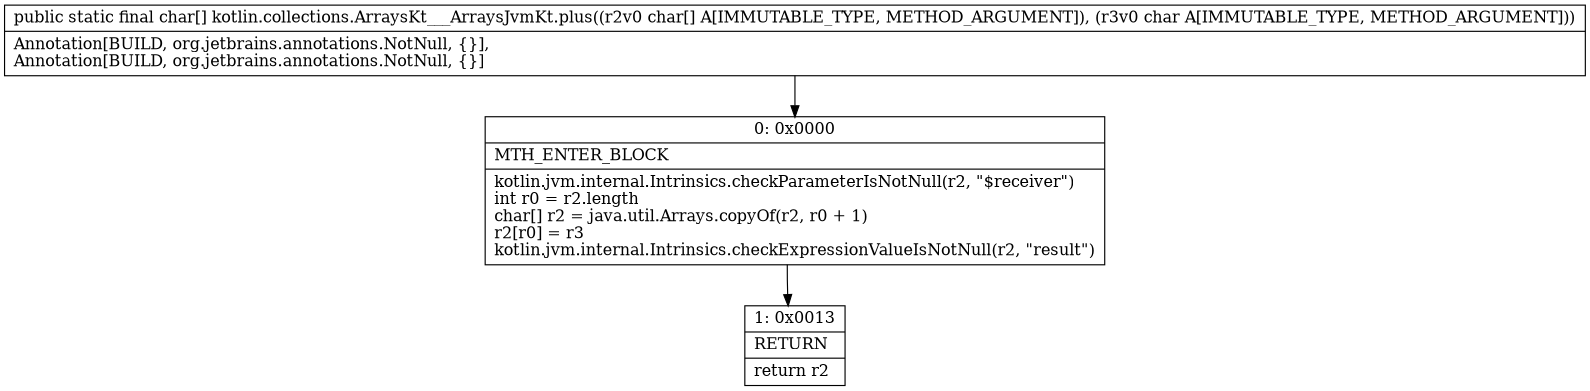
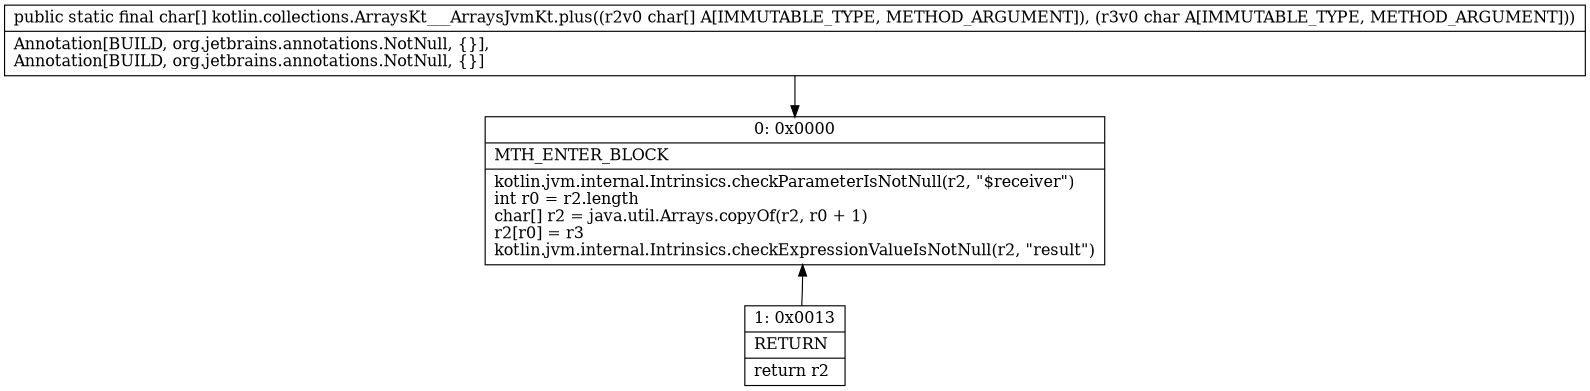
(787, 279) -> (802, 291)
